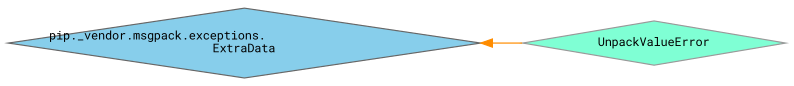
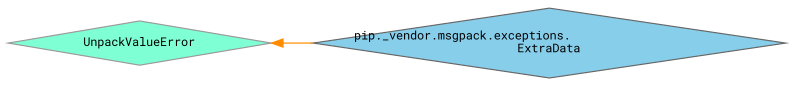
(507, 43) -> (298, 43)
